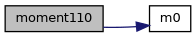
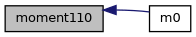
(120, 27) -> (133, 11)
